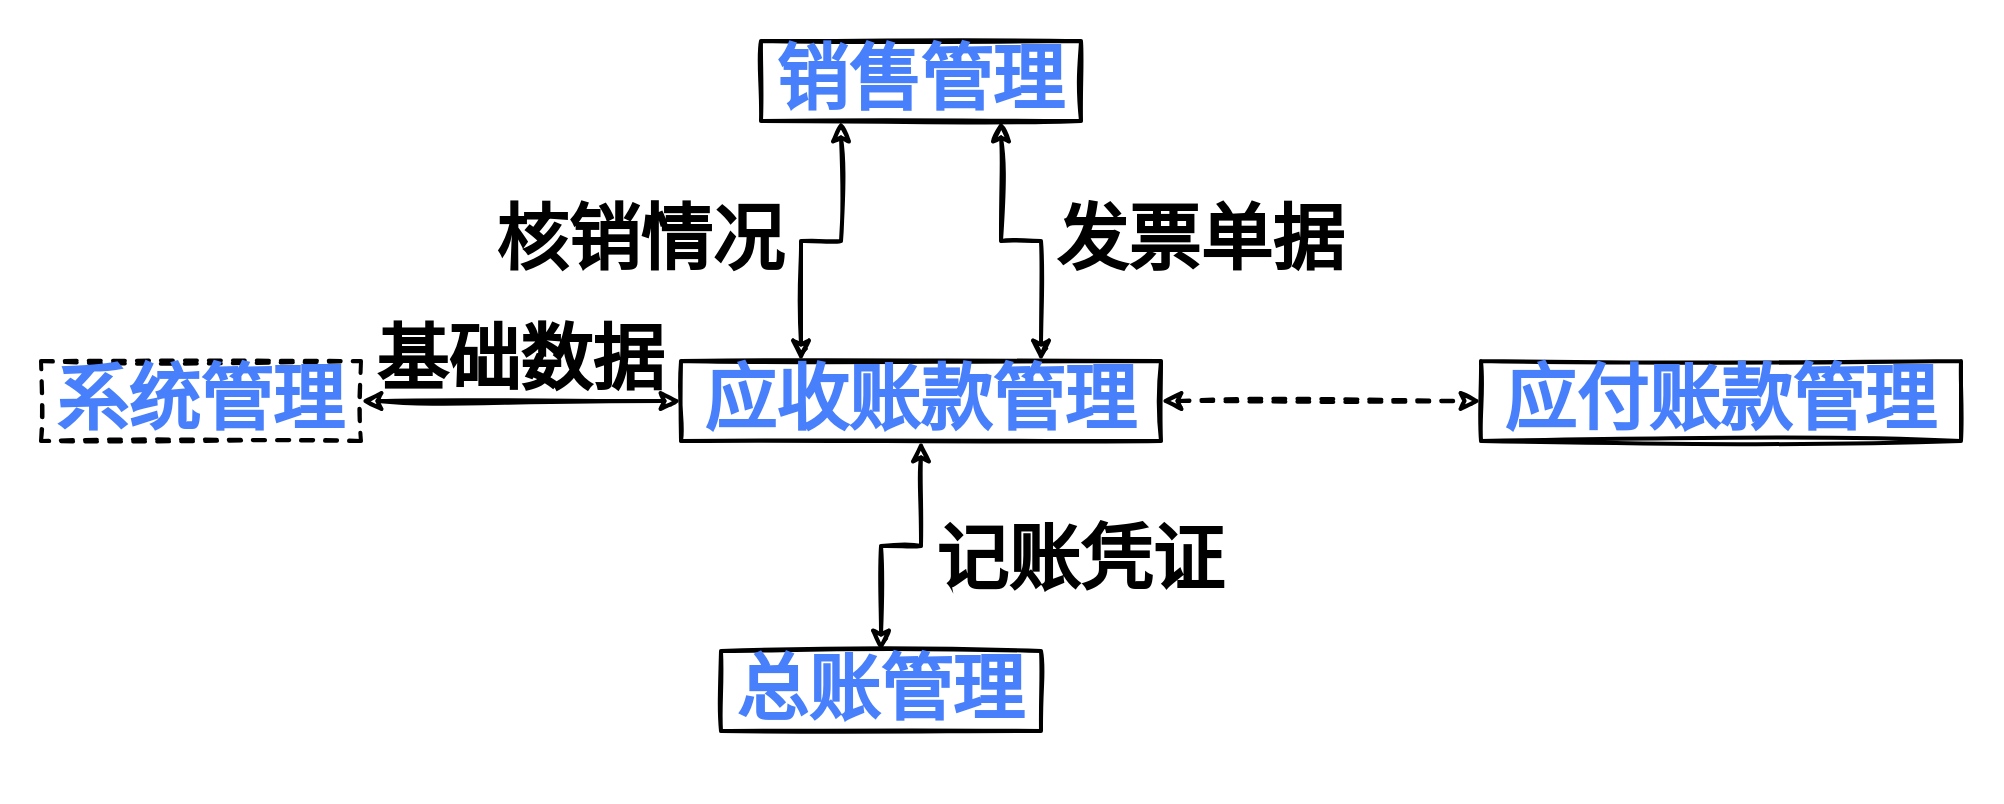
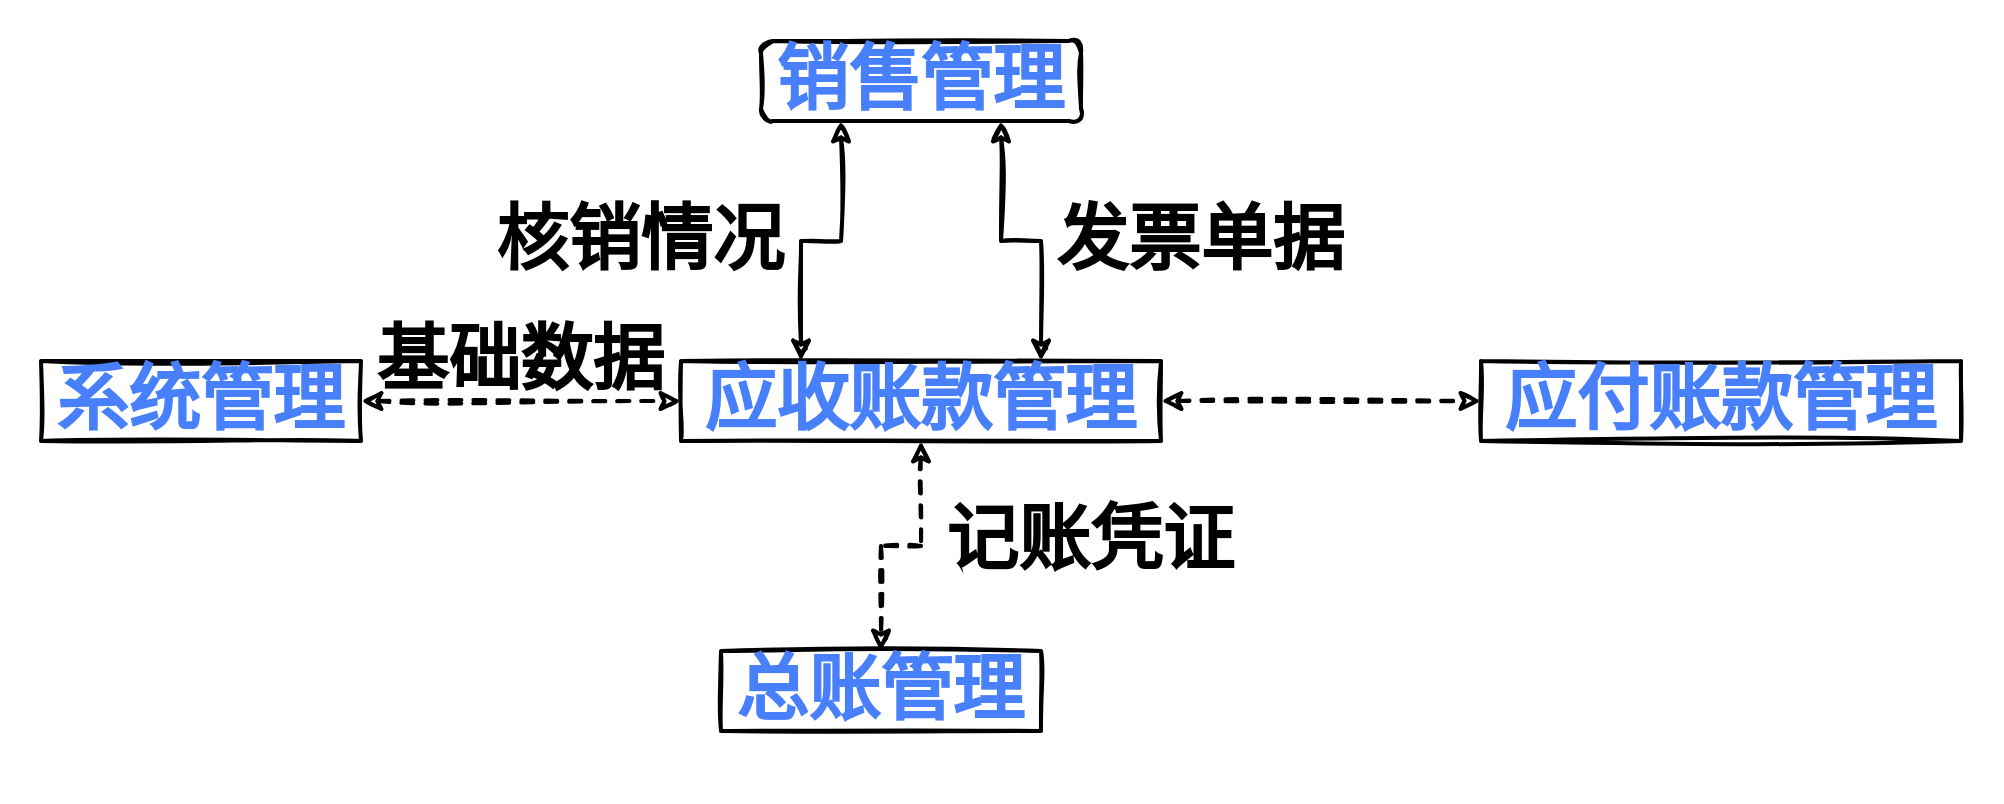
(921, 81) -> (921, 81)
(201, 401) -> (201, 401)
(562, 401) -> (562, 401)
(1081, 561) -> (1091, 541)
(881, 611) -> (881, 611)
